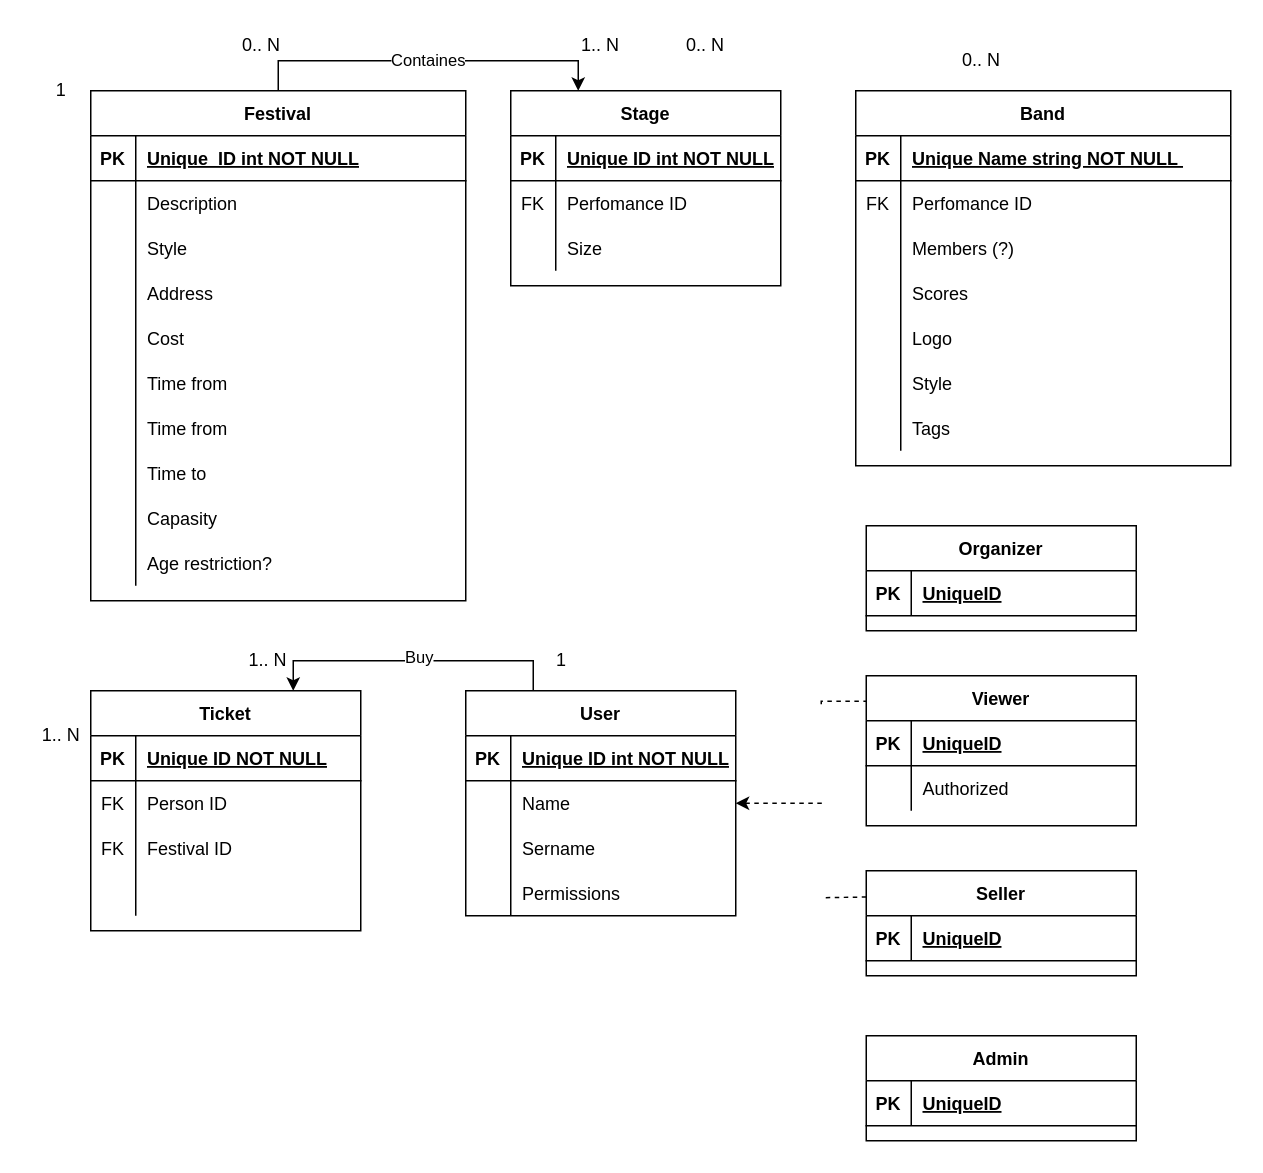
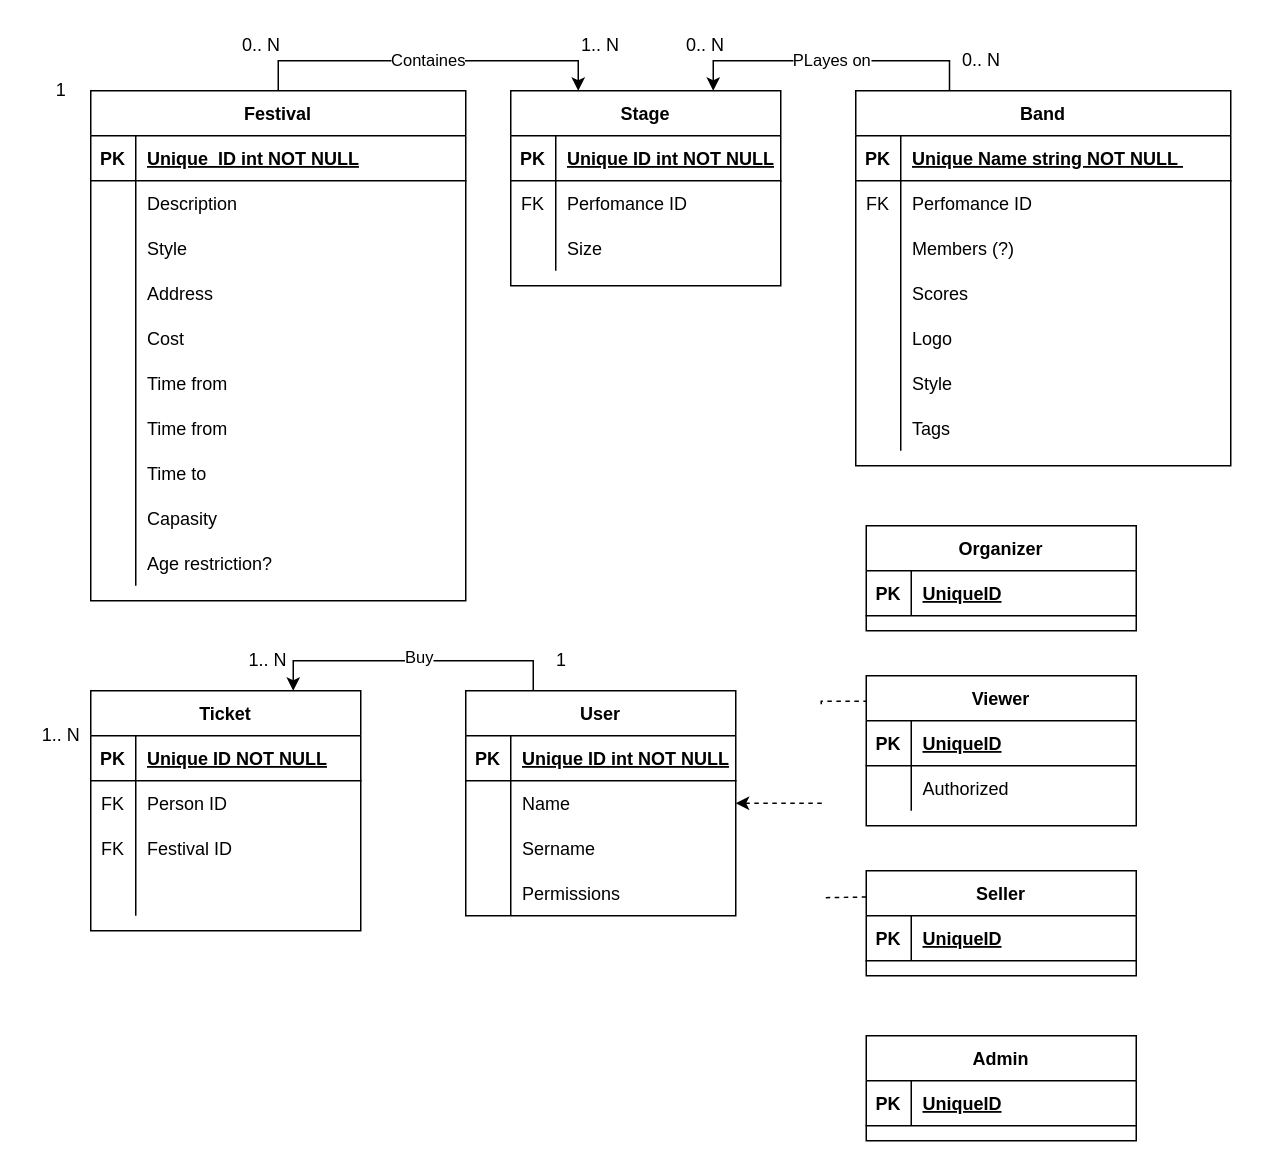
none -> (836, 61)
